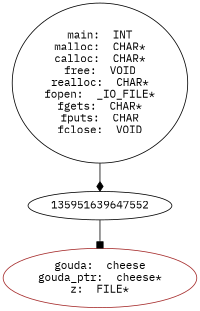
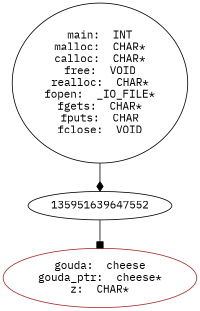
(100, 278) -> (100, 278)
